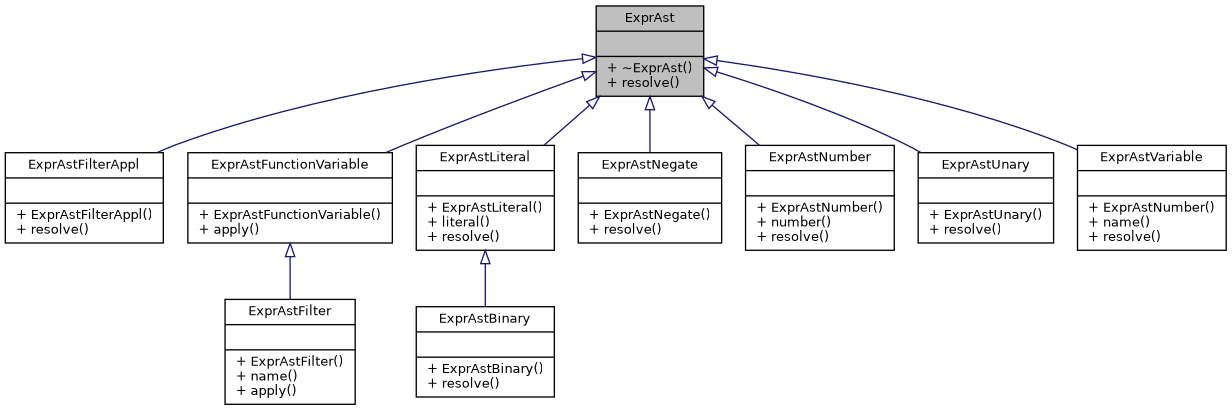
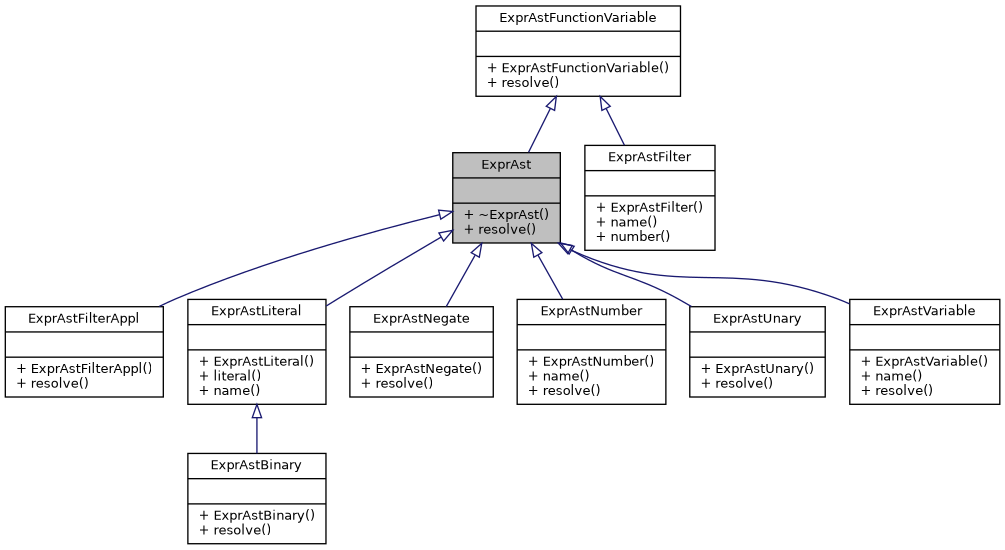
(484, 113) -> (539, 130)
(1152, 208) -> (925, 362)
(794, 222) -> (559, 376)
(229, 230) -> (523, 83)
(463, 237) -> (230, 391)
(266, 391) -> (633, 237)
